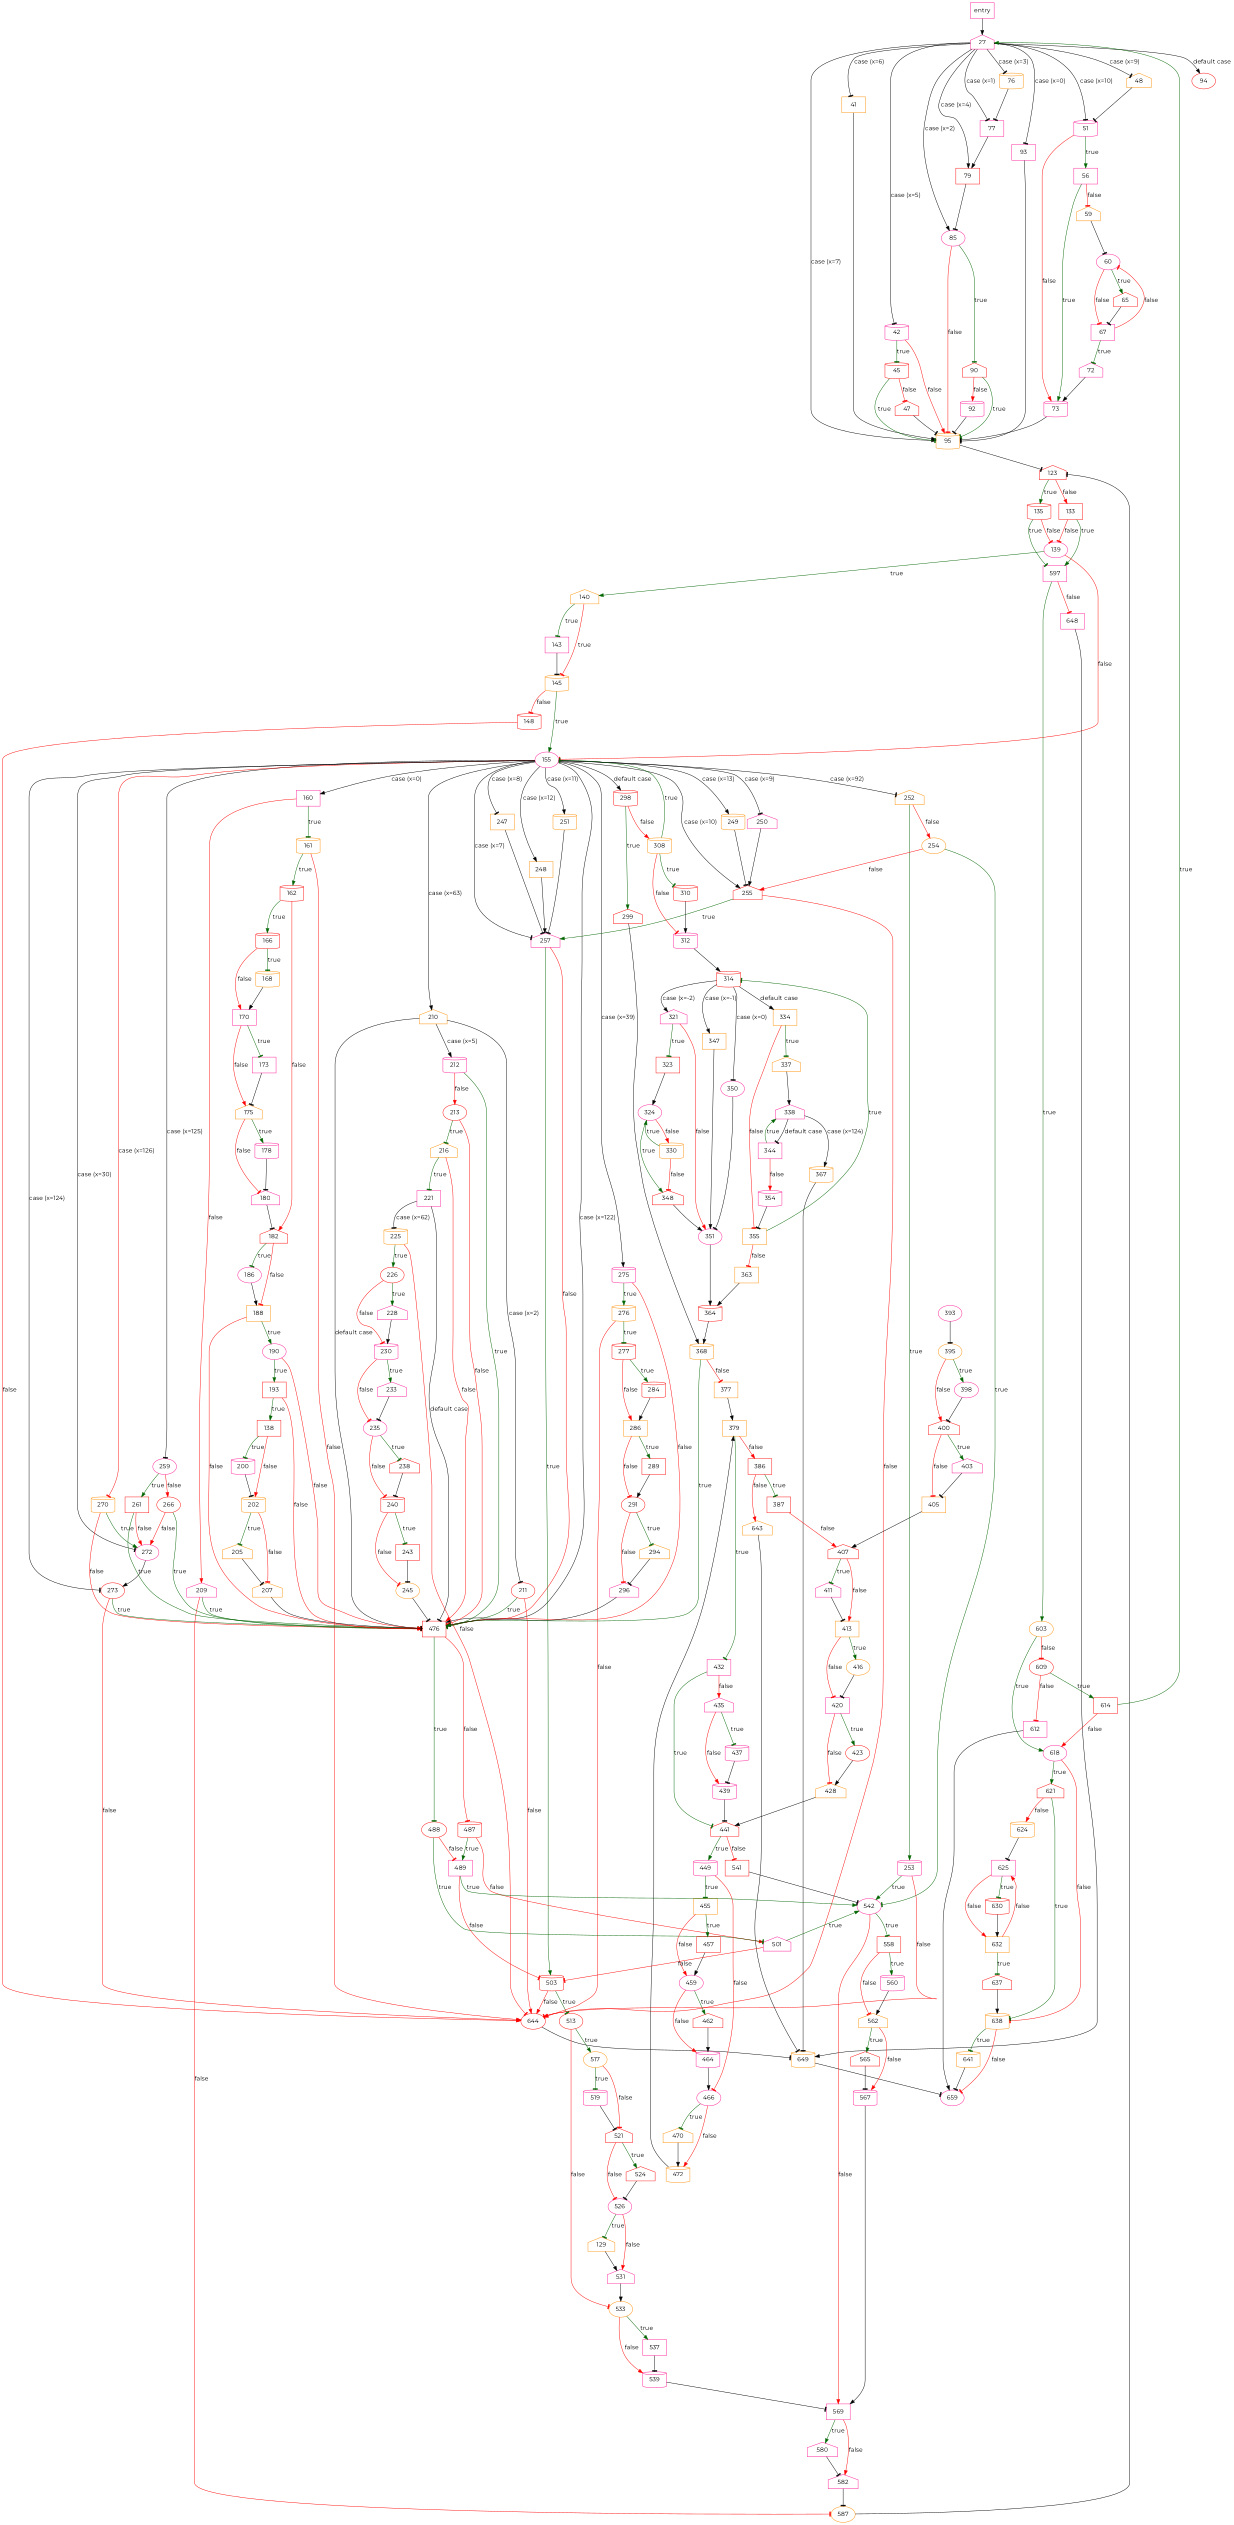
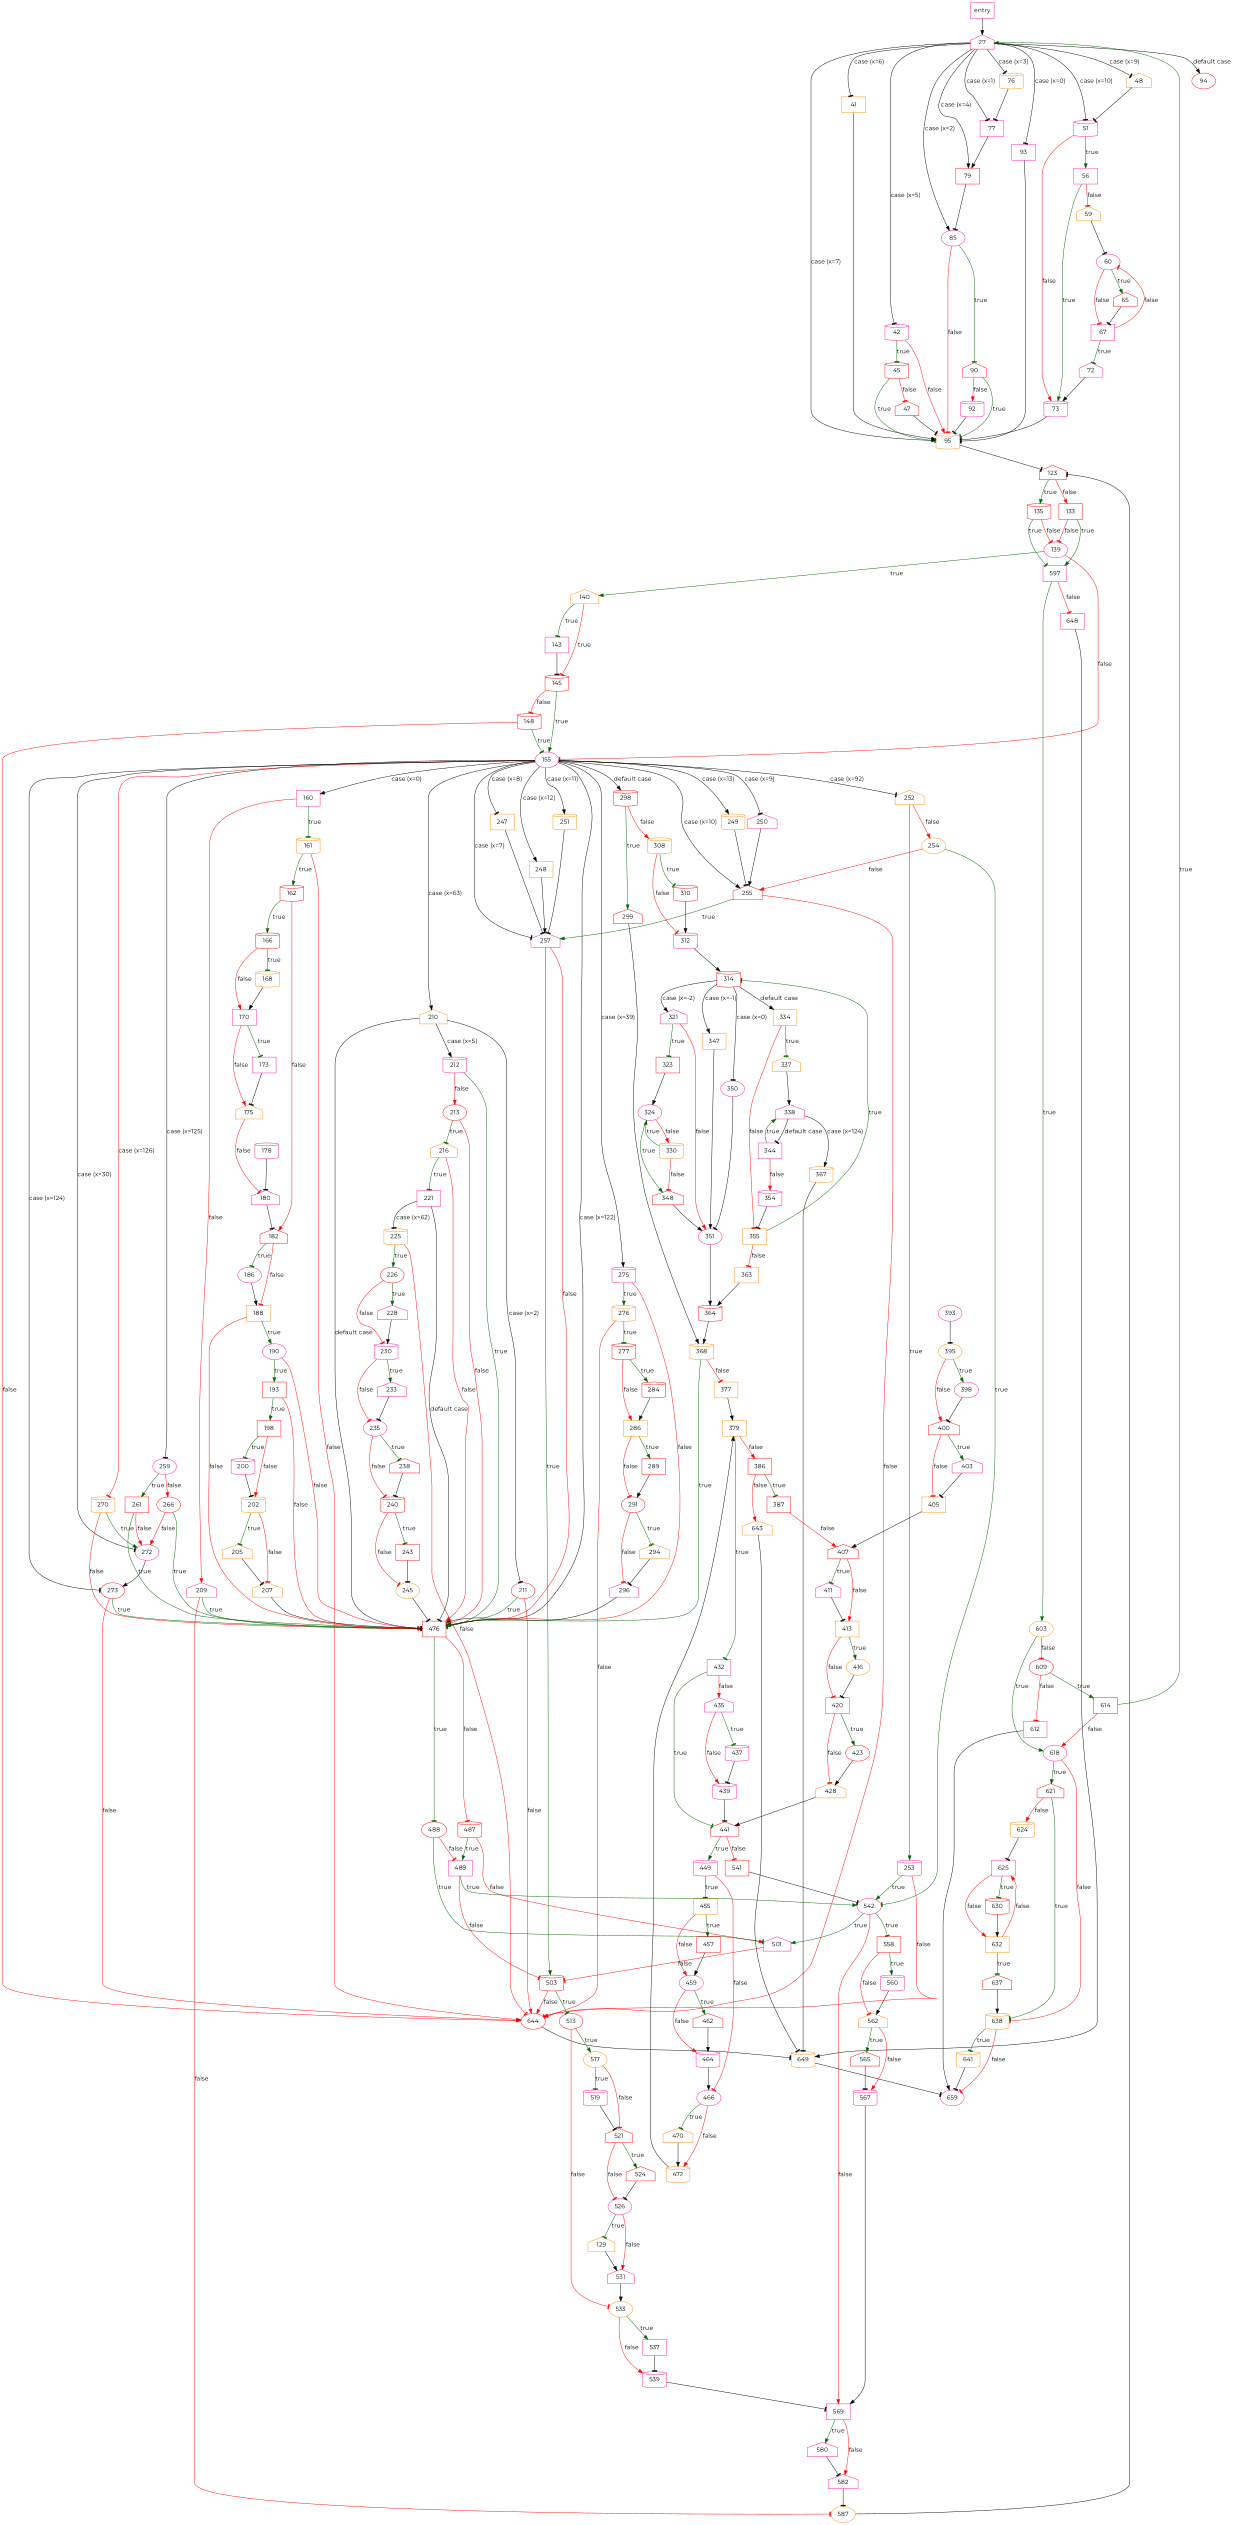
(557, 683) -> (557, 683)
(654, 777) -> (536, 740)
(256, 1129) -> none
(269, 1428) -> (269, 1428)
(821, 1927) -> (832, 1934)
